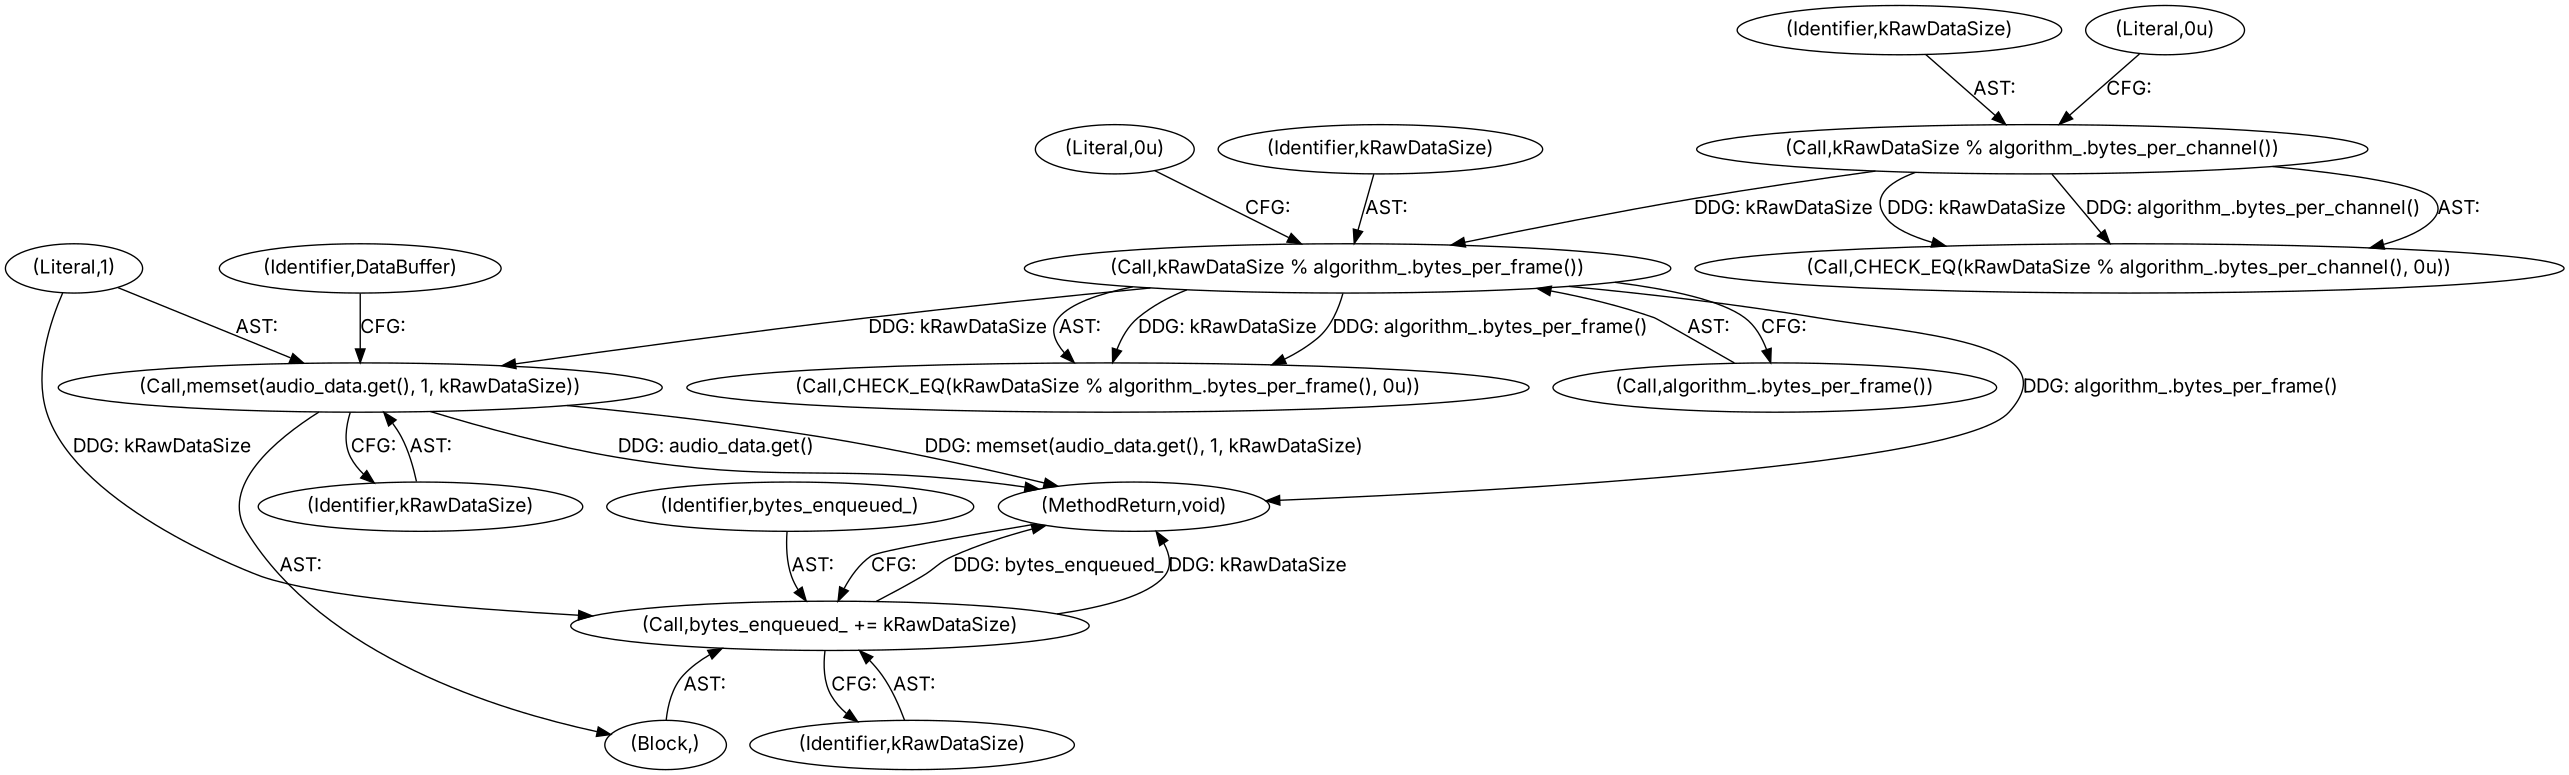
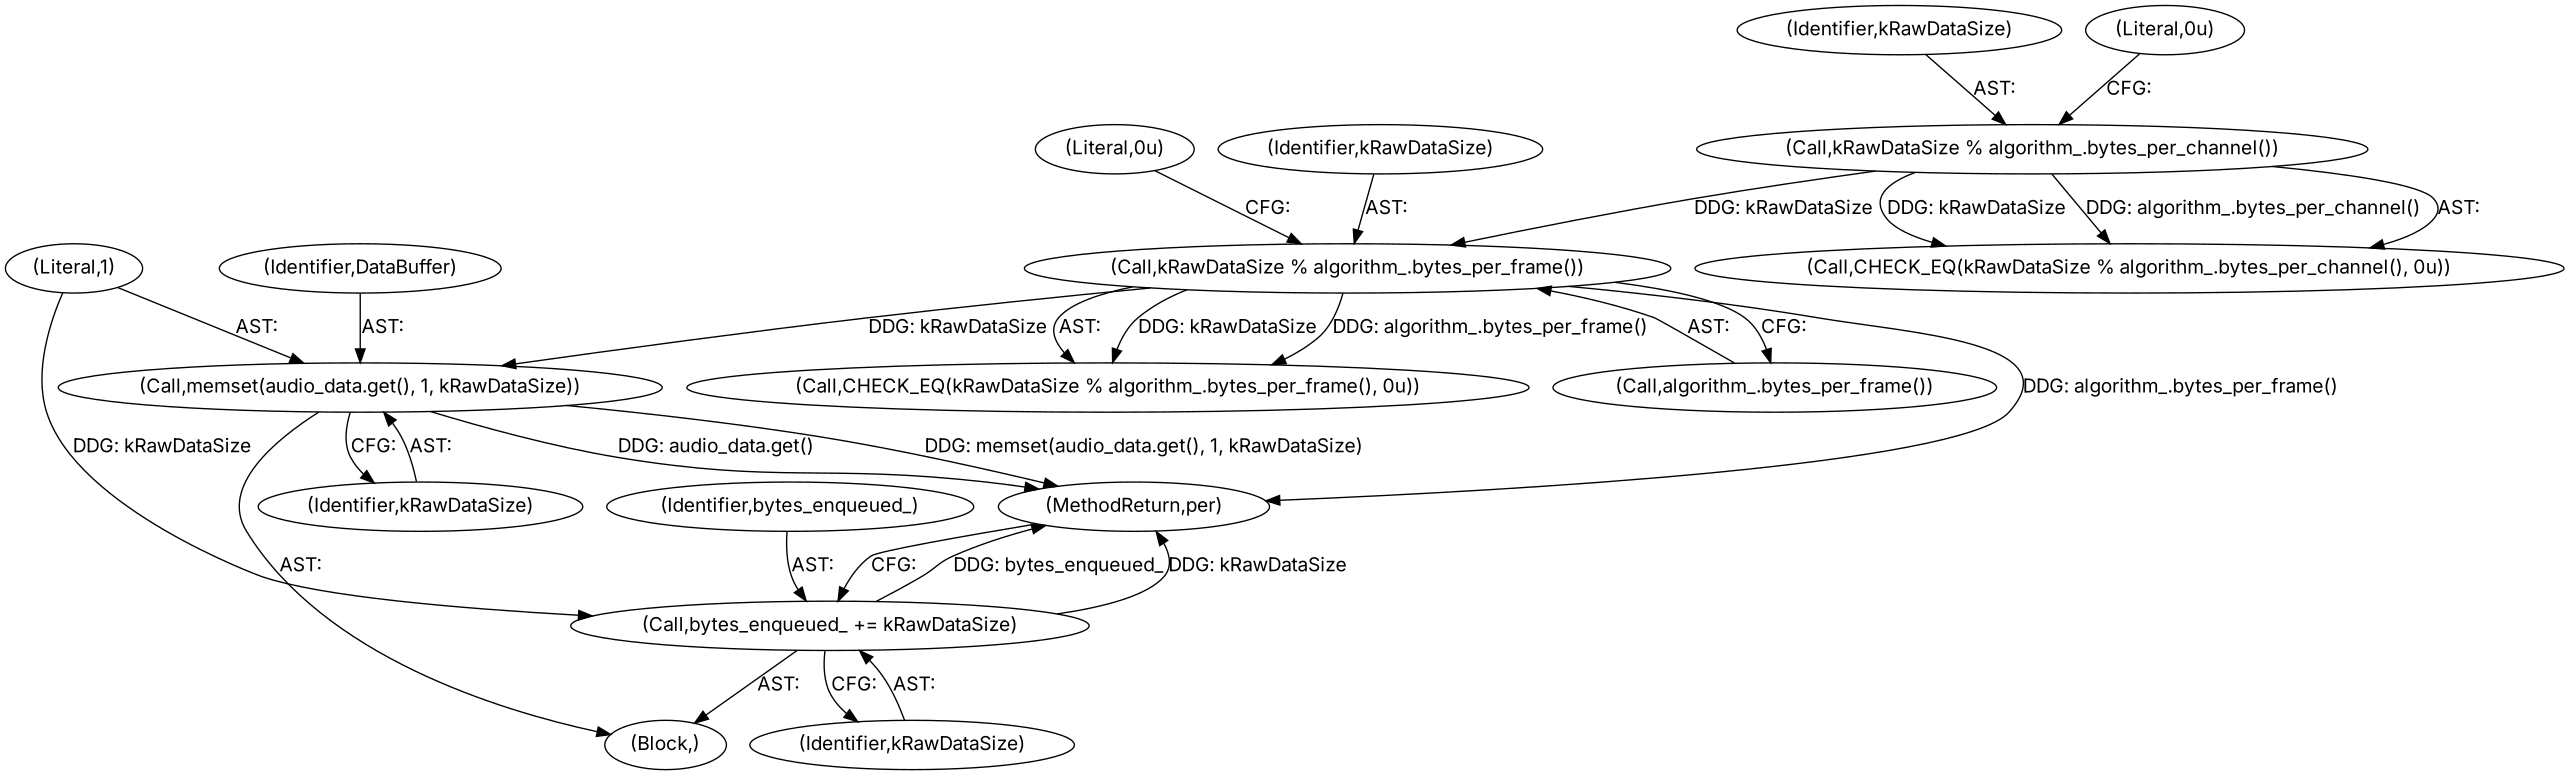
(386, 328) -> (386, 328)
(1134, 507) -> (1134, 507)
(679, 681) -> (752, 683)
